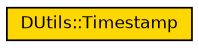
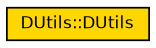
(99, 24) -> (78, 24)
